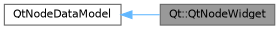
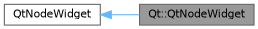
(63, 15) -> (52, 15)
